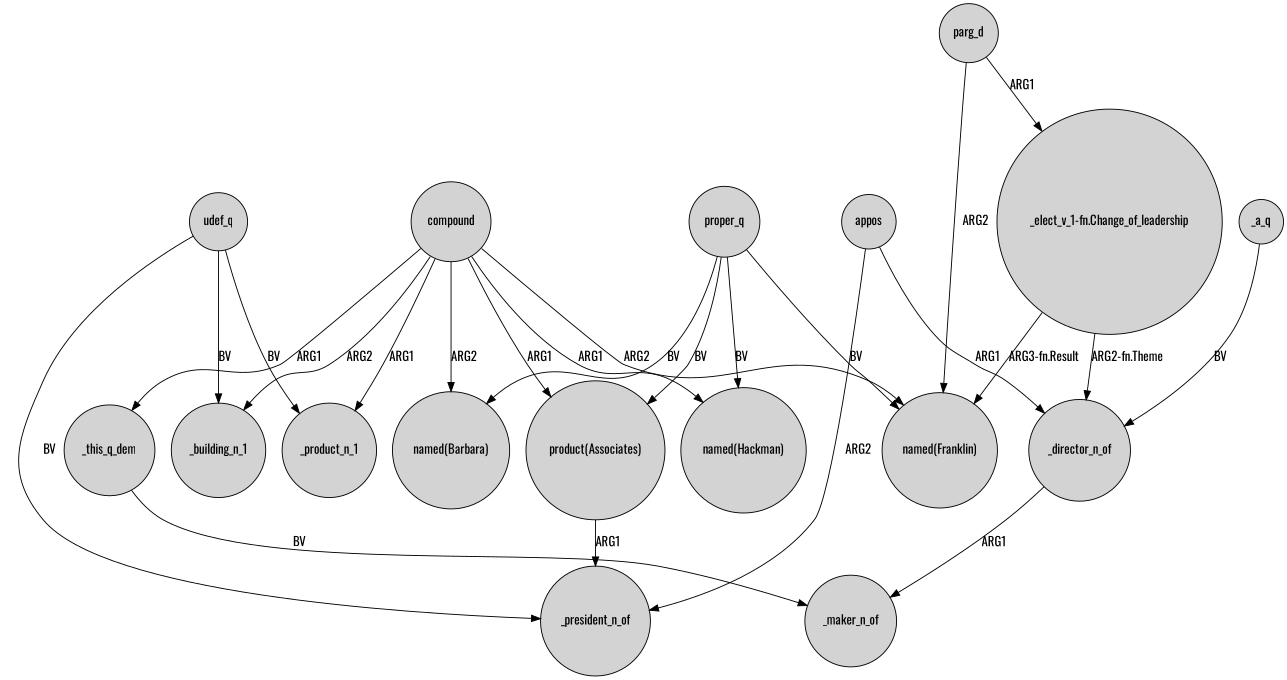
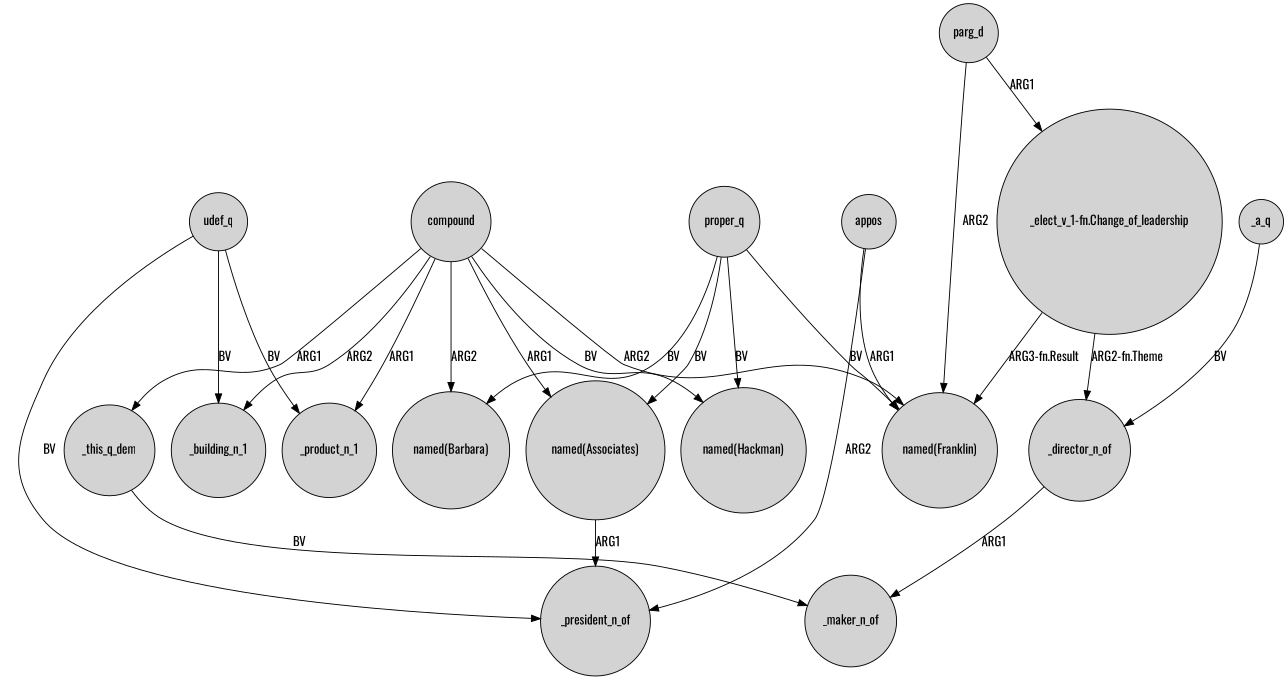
(938, 339) -> (862, 329)
(591, 358) -> (591, 358)
(595, 450) -> (595, 450)
